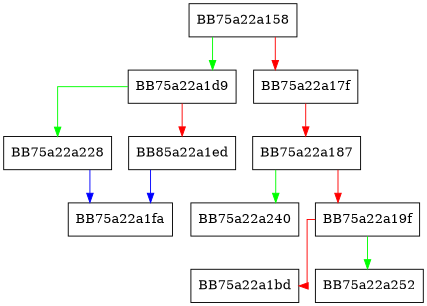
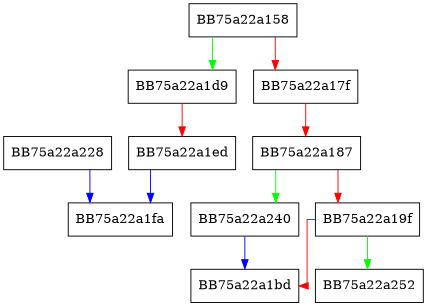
(73, 87) -> none
(182, 153) -> (182, 153)
none -> (245, 248)
